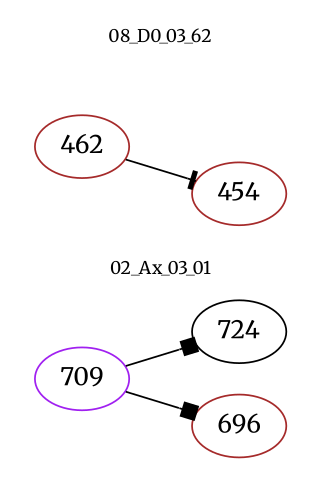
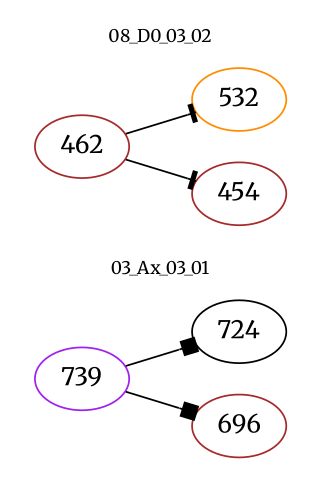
(161, 38) -> (161, 38)
none -> (239, 100)
(161, 270) -> (161, 270)
(82, 379) -> (82, 379)
